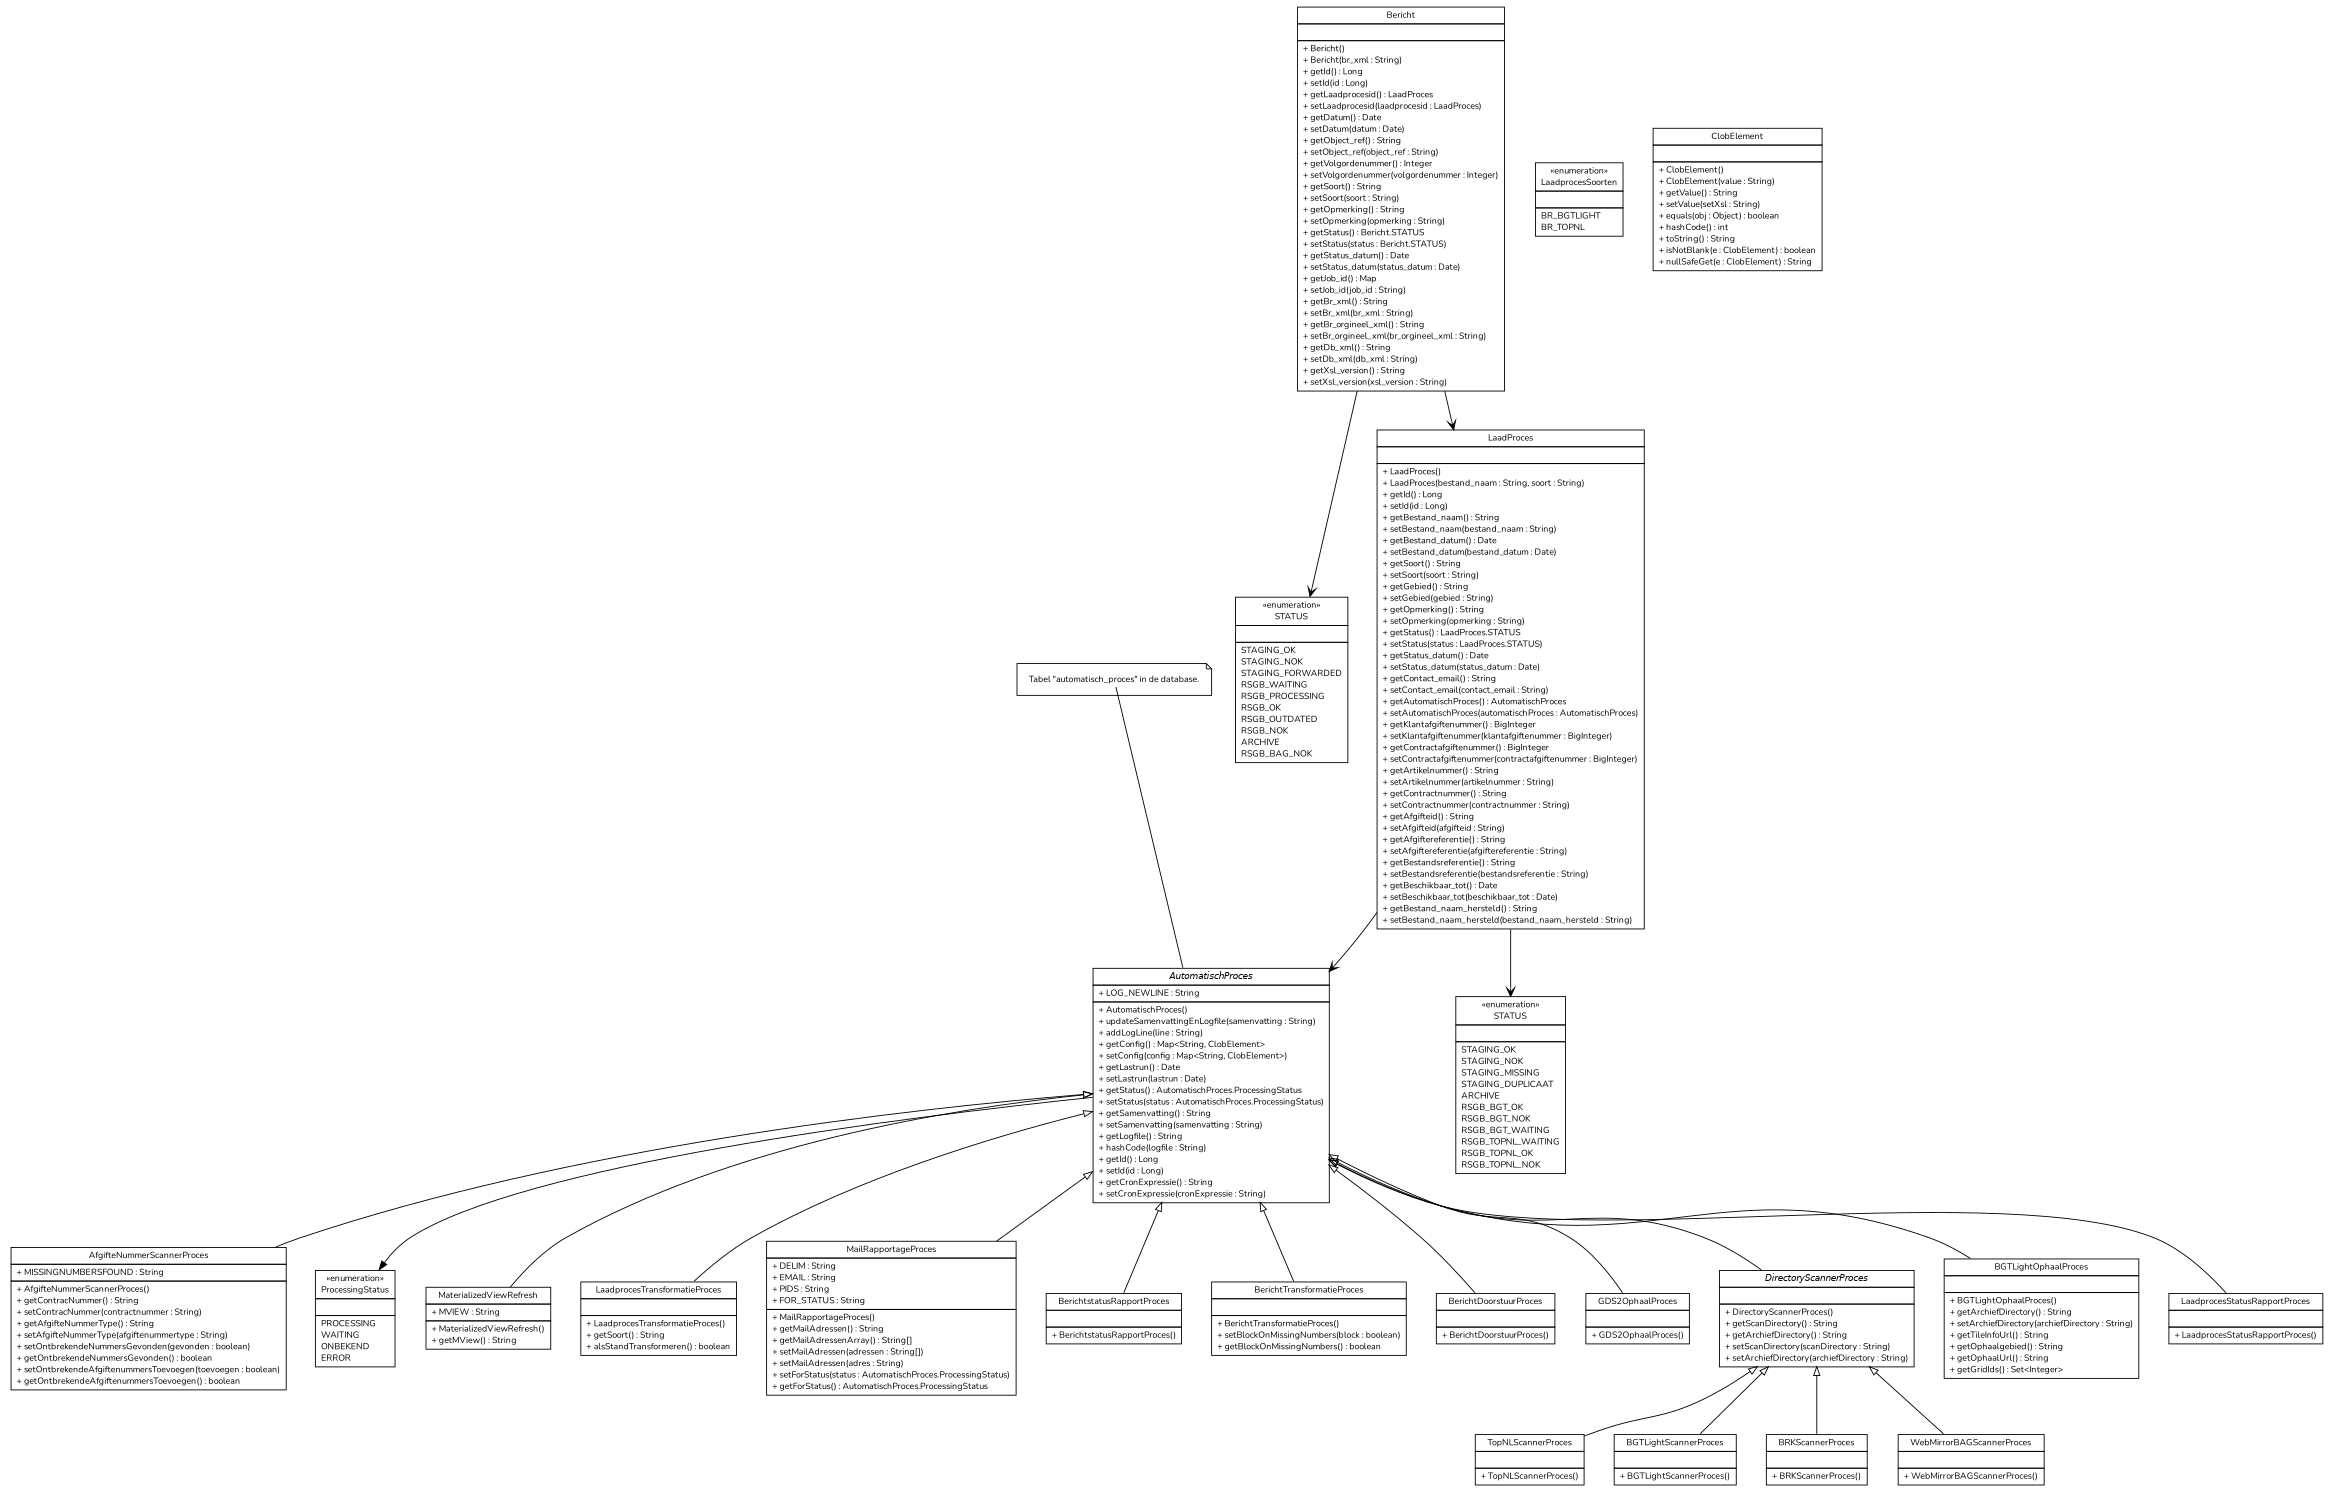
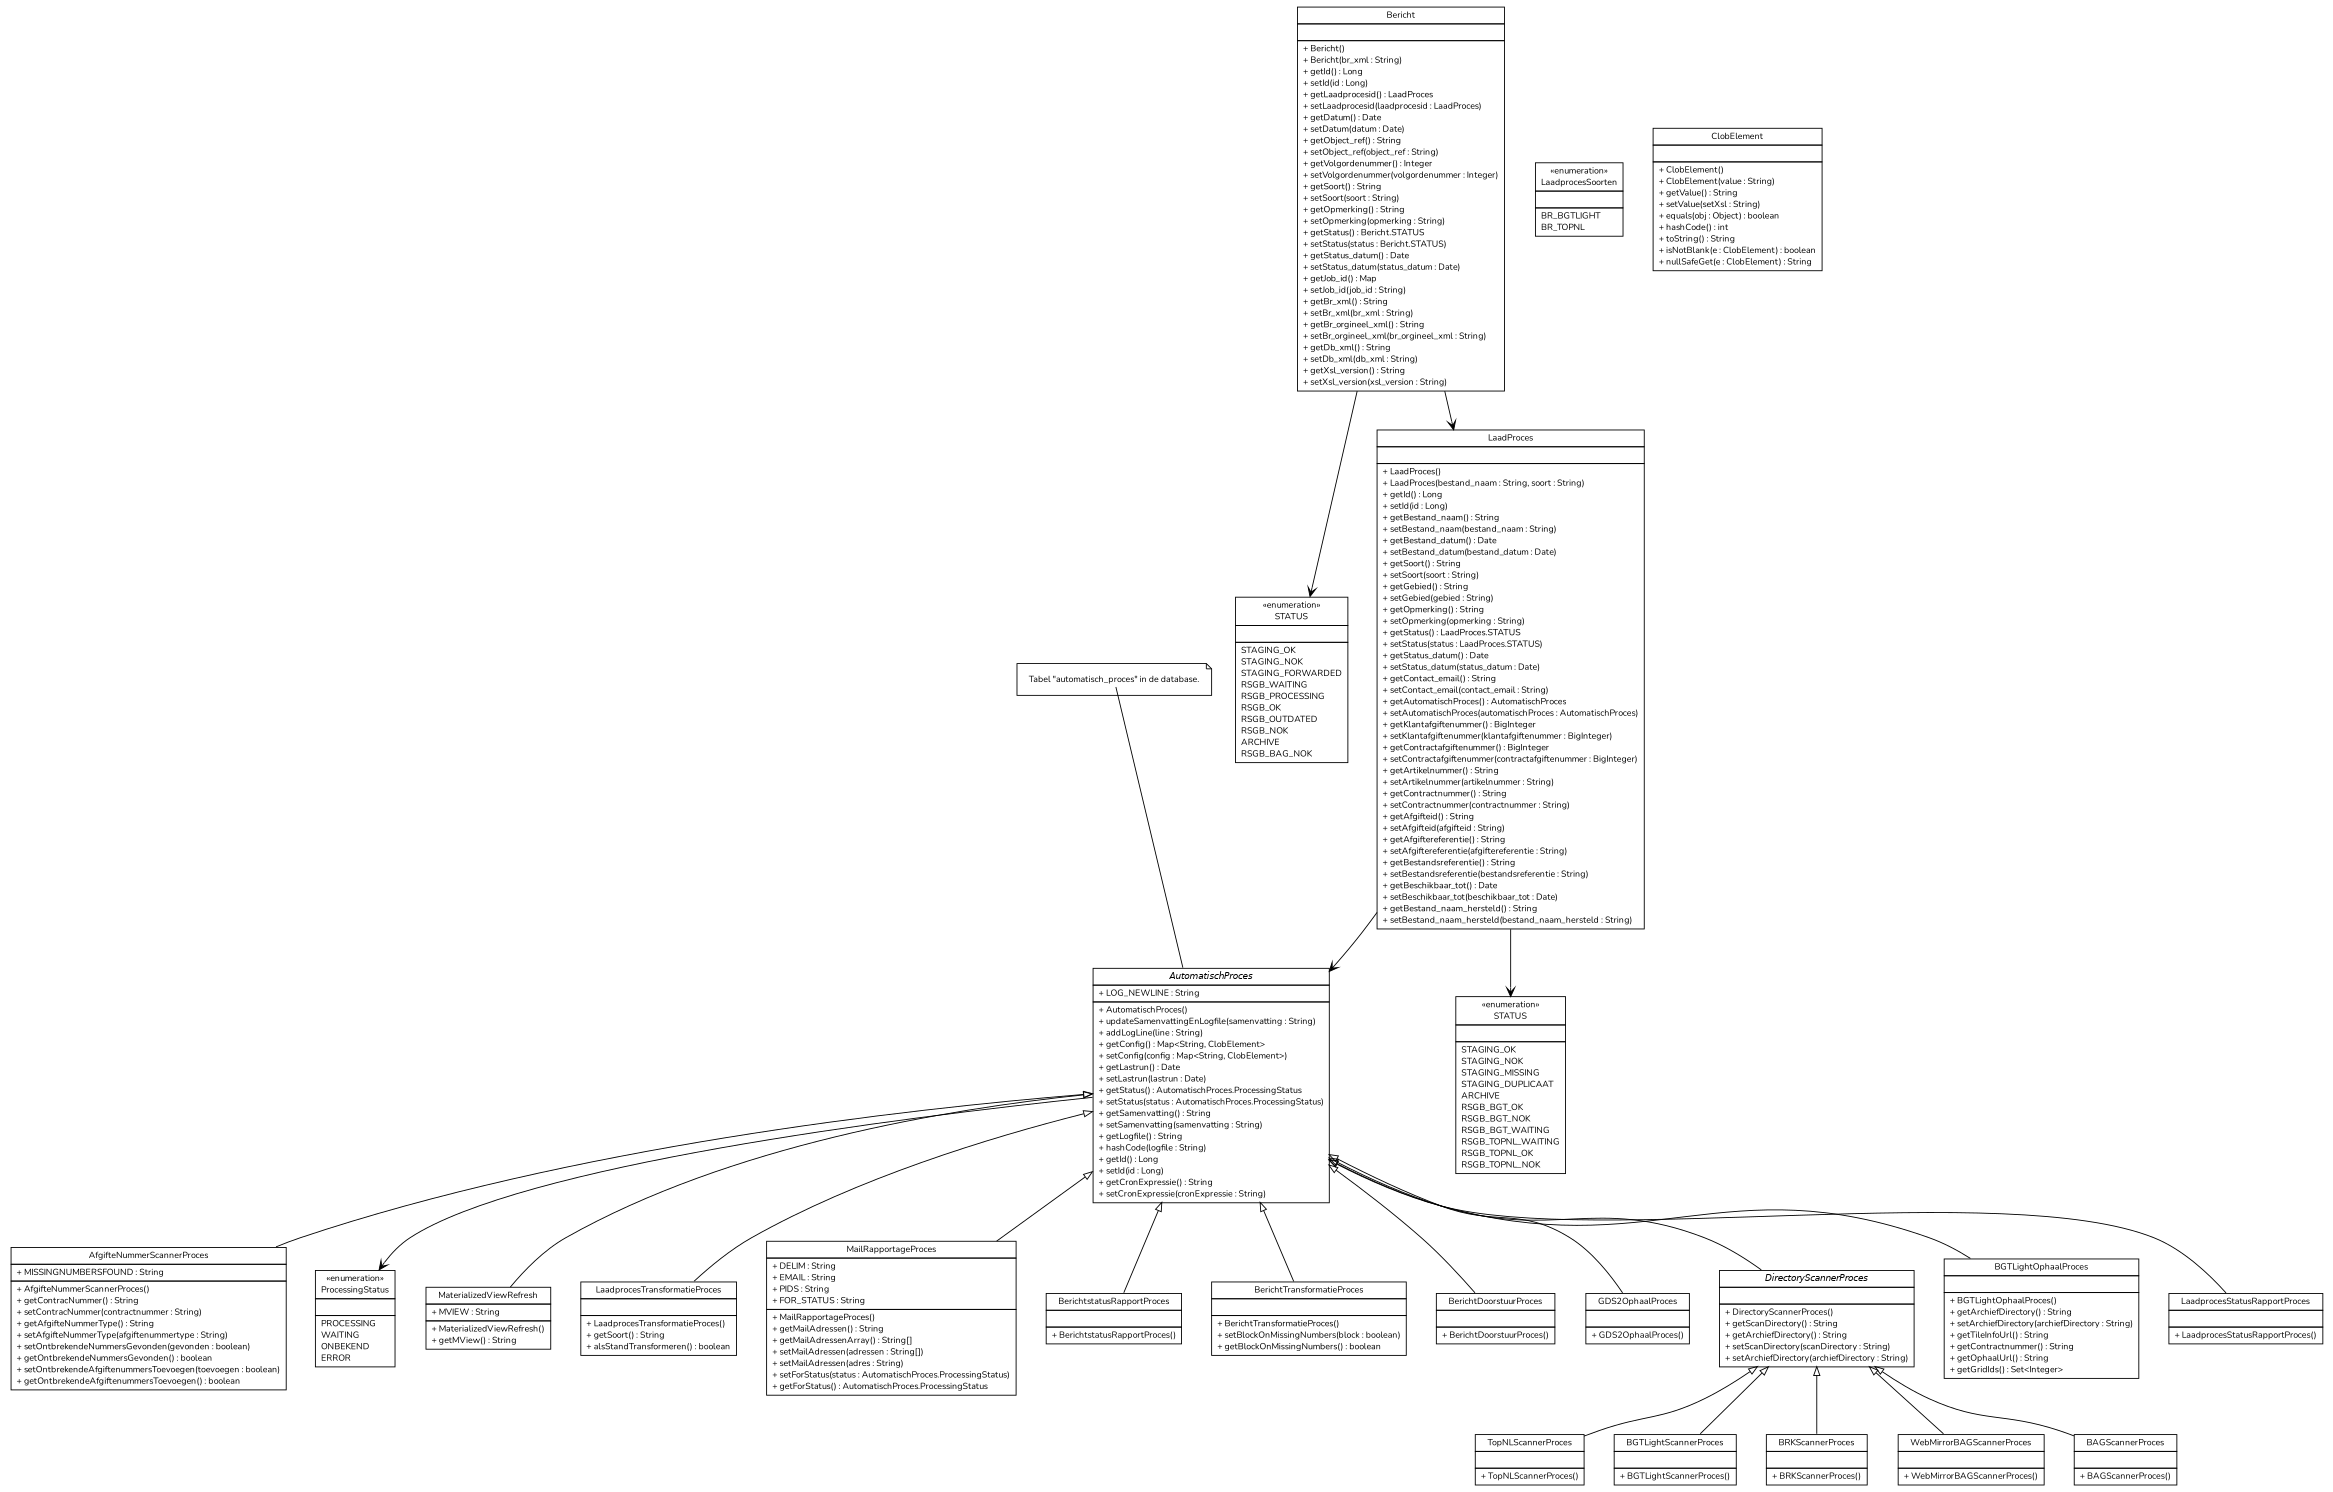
(728, 1147) -> (728, 1147)
(2007, 1347) -> (2012, 1347)
none -> (2126, 1459)
